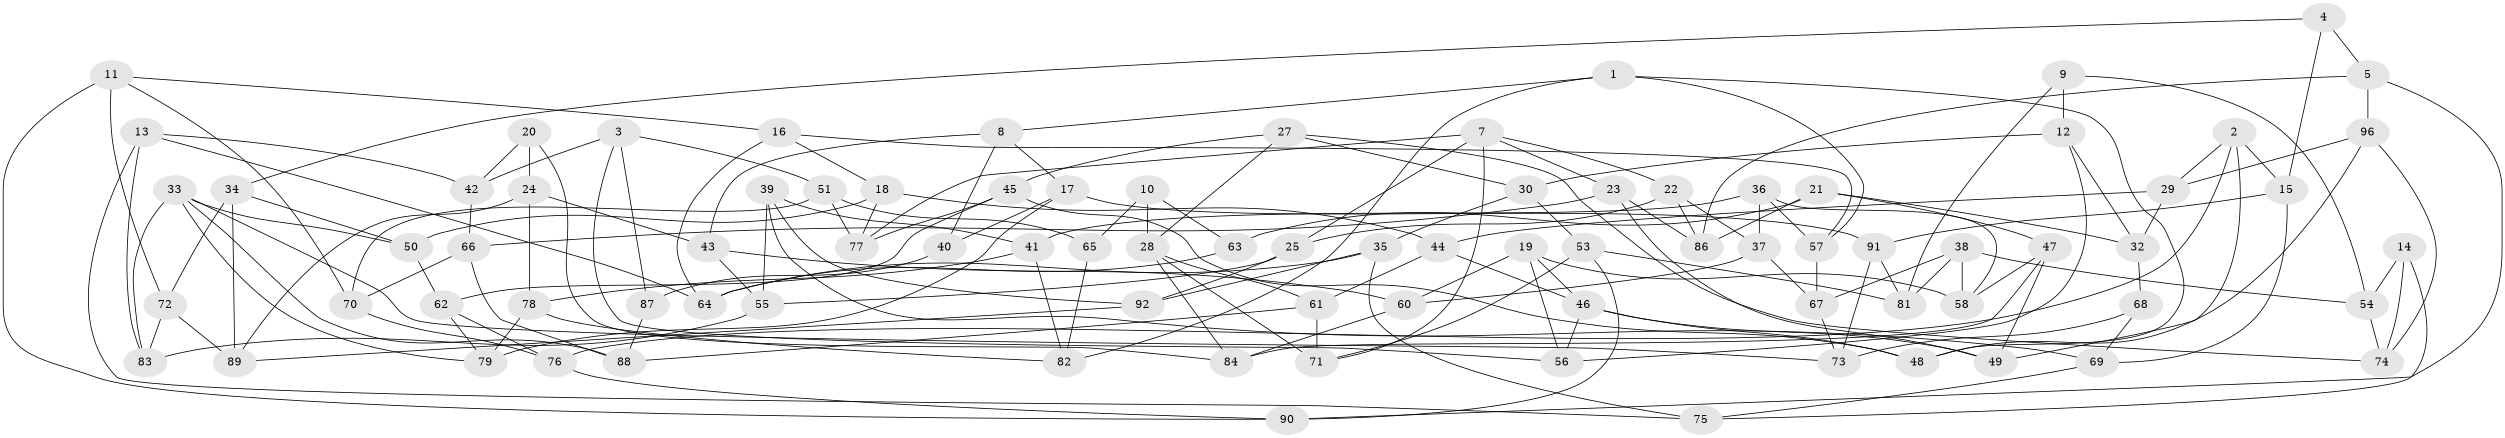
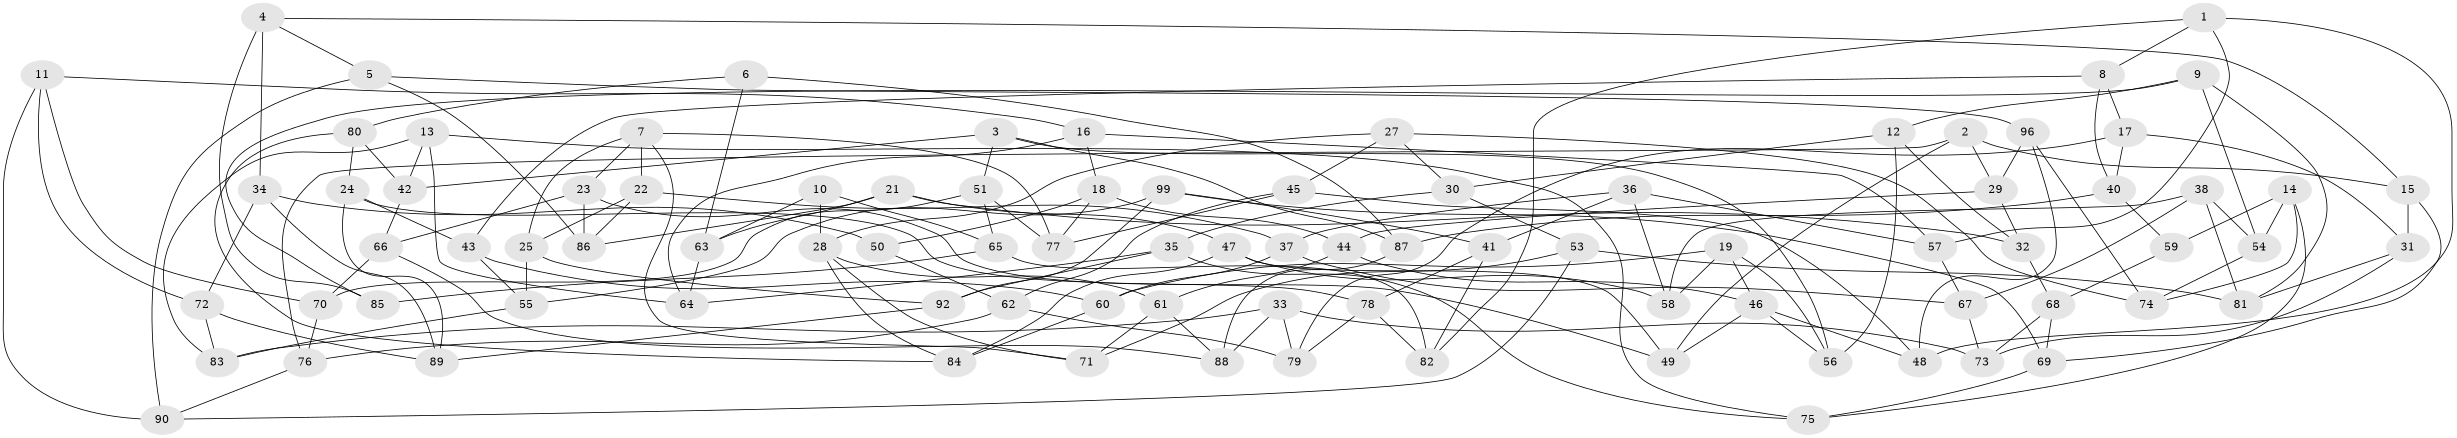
none -> (746, 75)
(529, 133) -> (355, 133)
(767, 190) -> (1164, 190)
(290, 224) -> none
(1874, 248) -> (2408, 248)
none -> (2172, 248)
none -> (378, 305)
